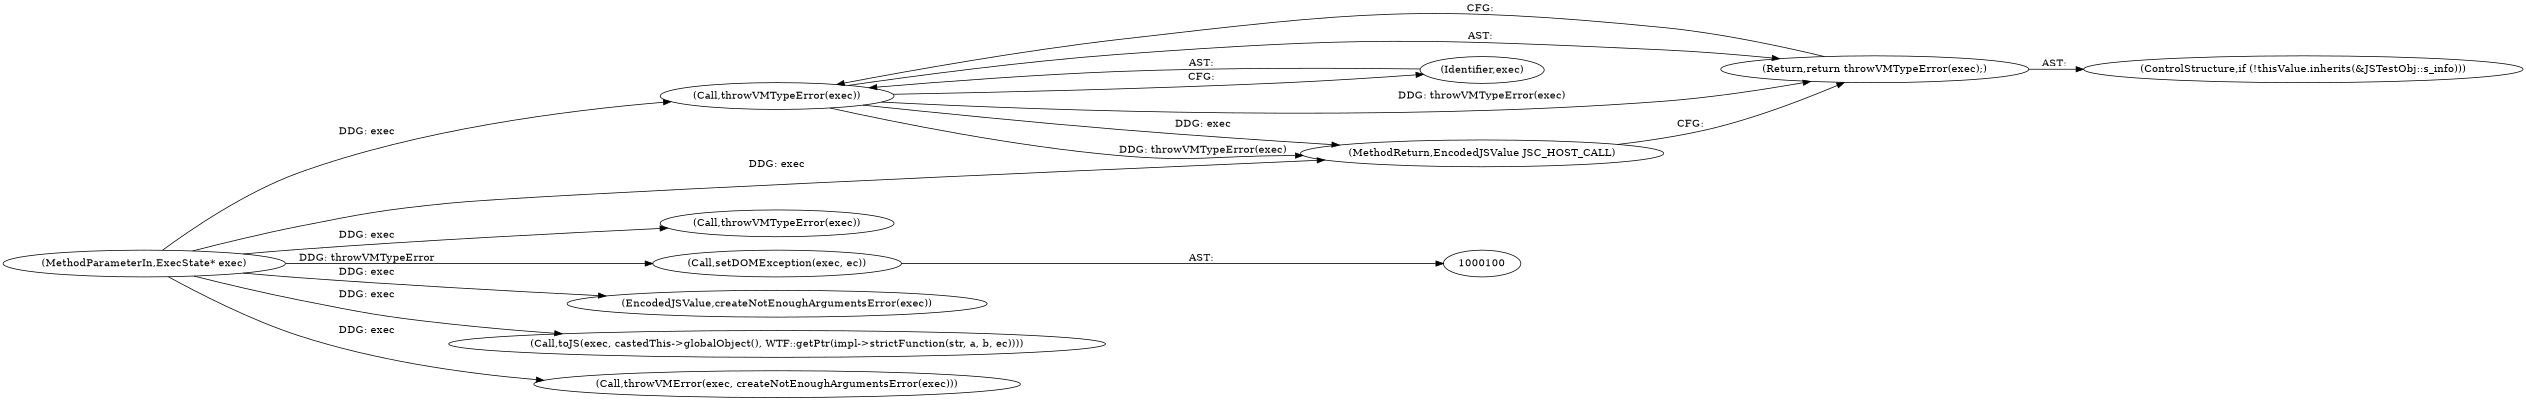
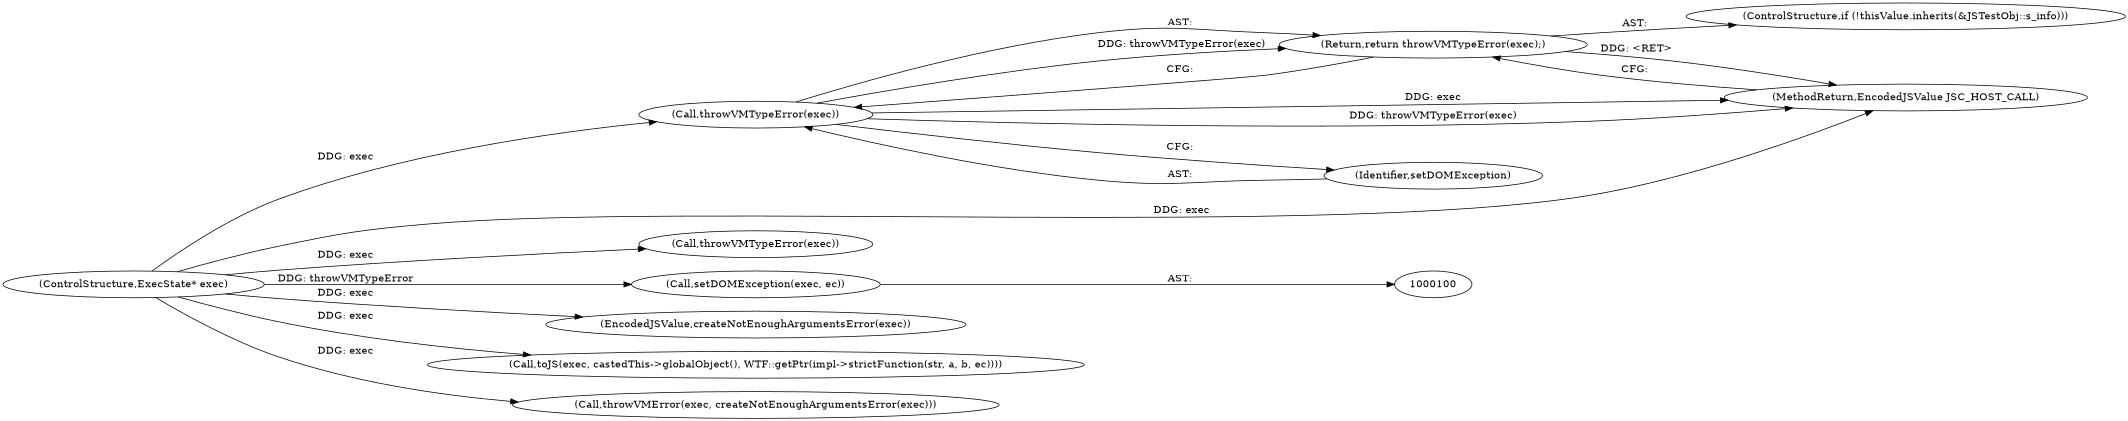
none -> (1698, 64)
(1482, 70) -> (1433, 176)
(144, 264) -> (134, 284)
